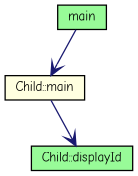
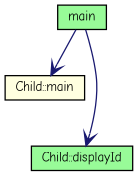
(60, 117) -> (97, 81)
